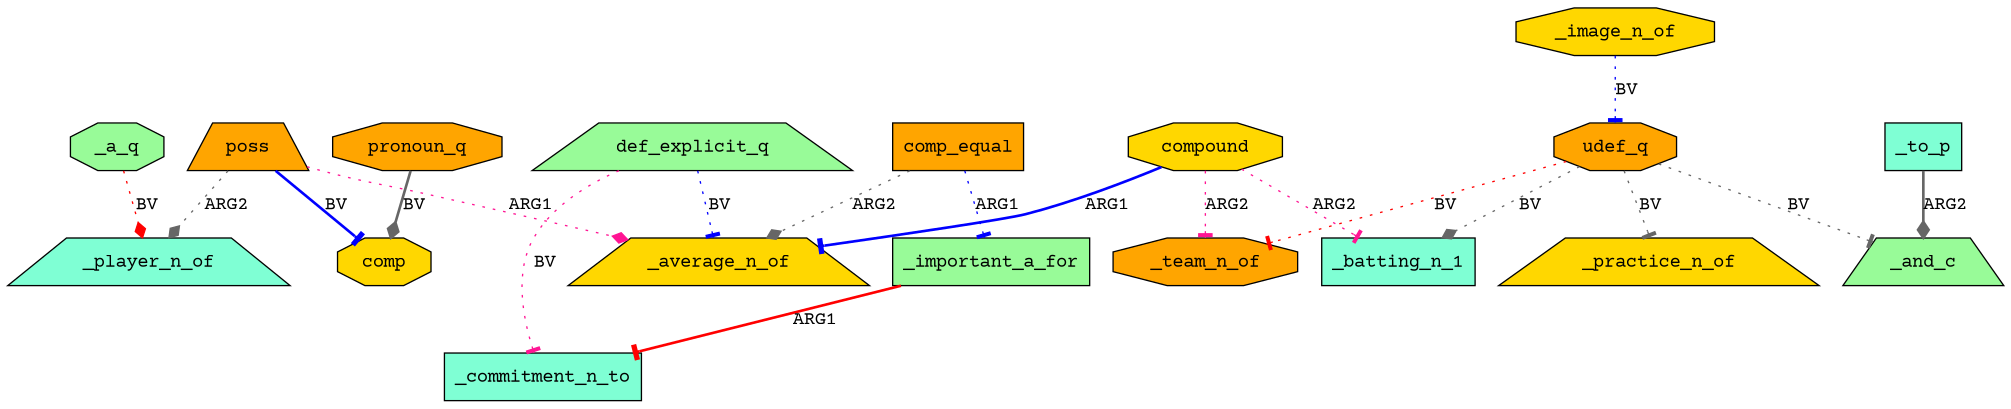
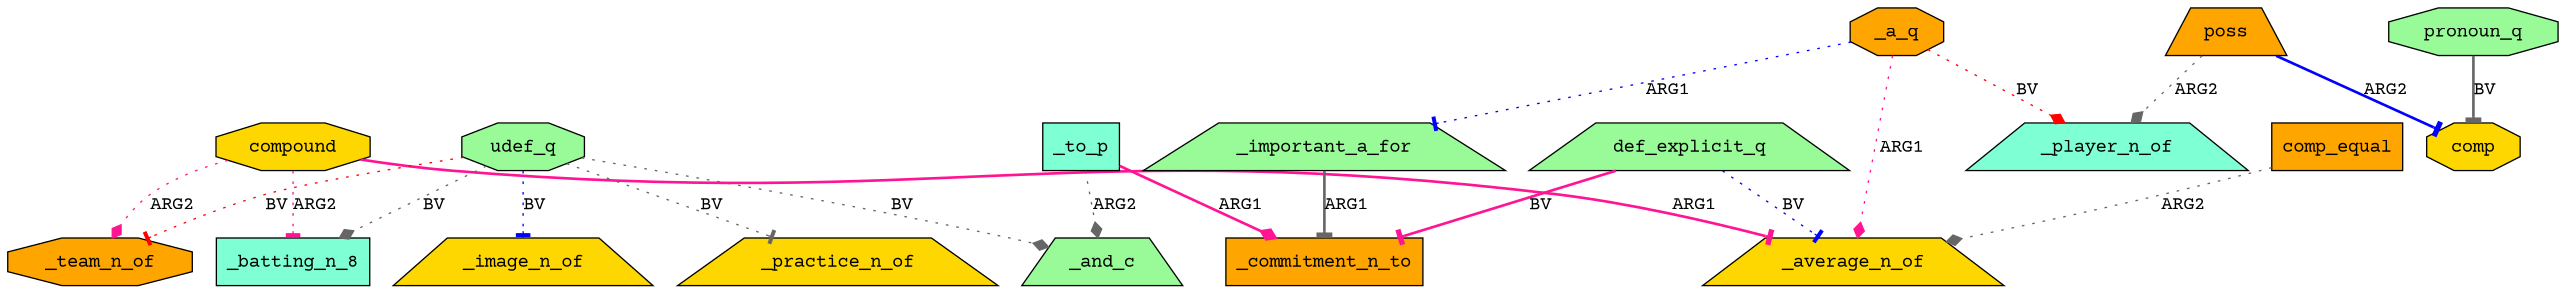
(1615, 32) -> (523, 262)
(1615, 86) -> (523, 201)
(117, 147) -> (1897, 32)
(417, 147) -> (2473, 32)
(1615, 147) -> (523, 147)
(1923, 196) -> (1090, 196)
(403, 198) -> (2473, 86)
none -> (1190, 199)
(974, 201) -> (1645, 83)
(1205, 201) -> (169, 183)
(460, 202) -> (1877, 139)
(1763, 202) -> (808, 198)
(336, 204) -> (2386, 89)
(996, 220) -> (1065, 173)
(533, 238) -> (1510, 203)
(991, 262) -> (1324, 147)
(1398, 262) -> (293, 262)
(770, 319) -> (1324, 201)
(543, 377) -> (1324, 262)
